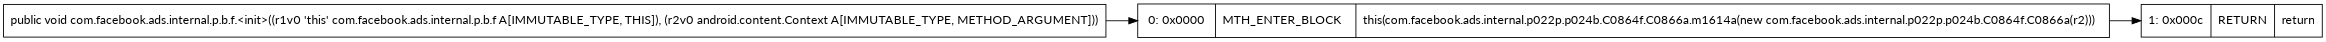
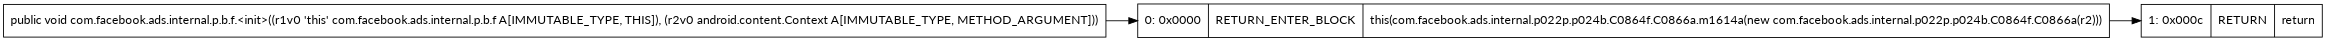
(1282, 20) -> (1286, 20)
